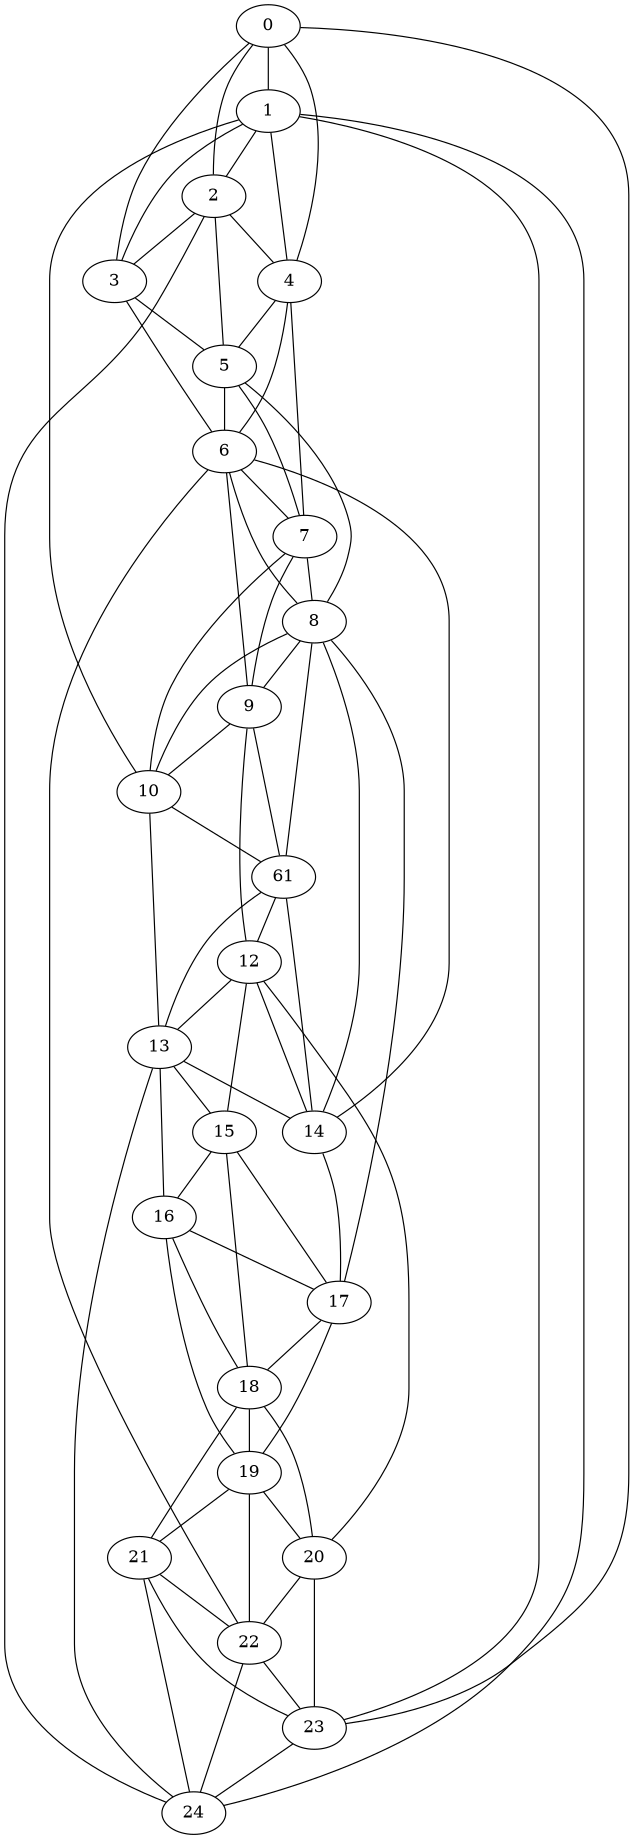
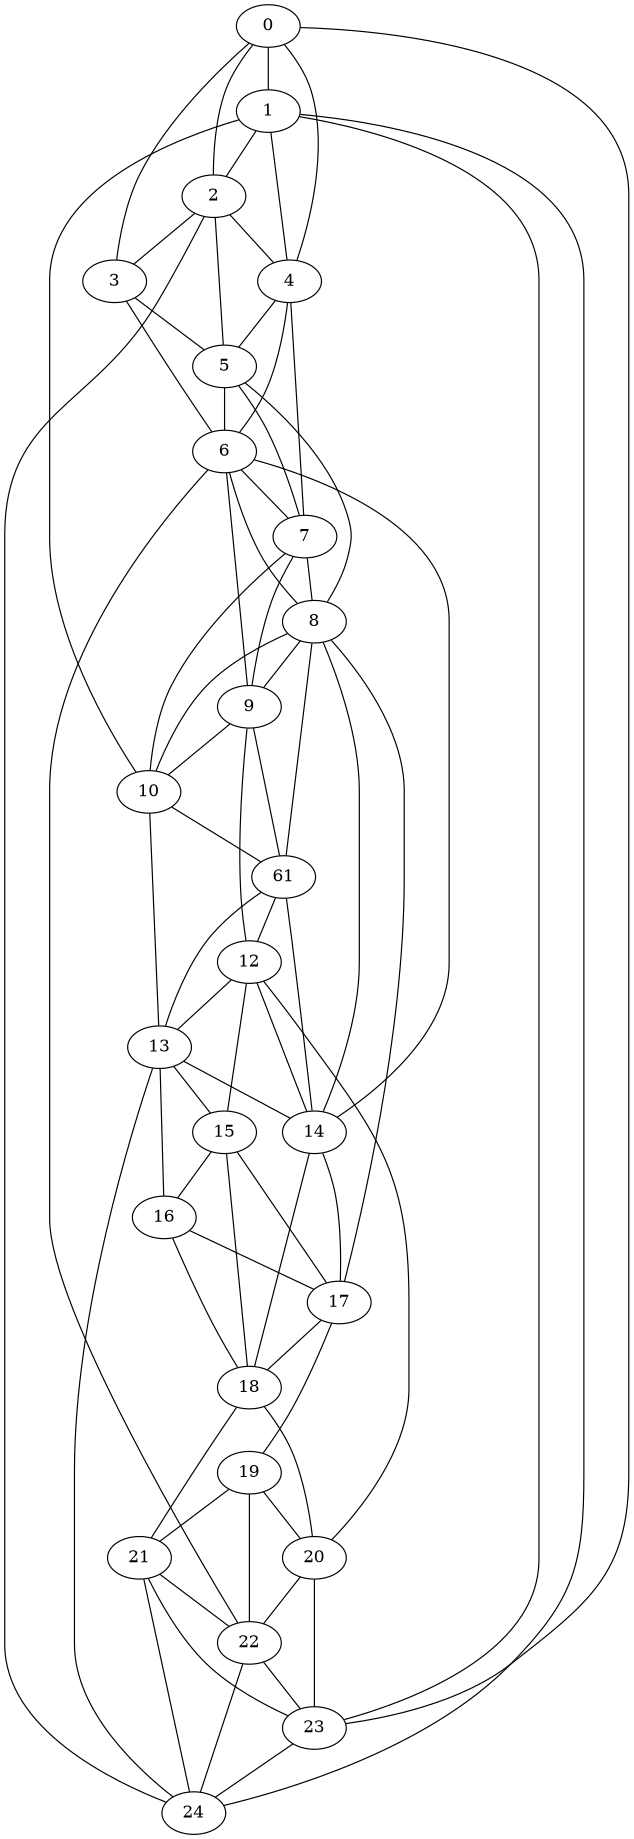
(168, 179) -> none
(187, 1351) -> none
(249, 1430) -> (282, 1260)
